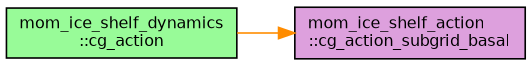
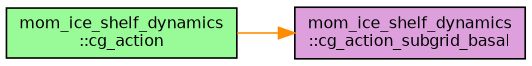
(410, 33) -> (410, 33)
